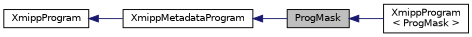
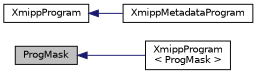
(275, 19) -> none
